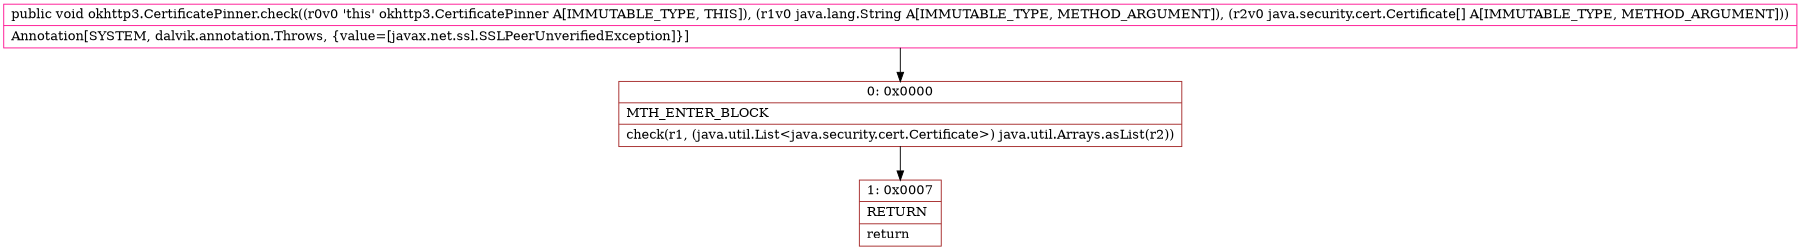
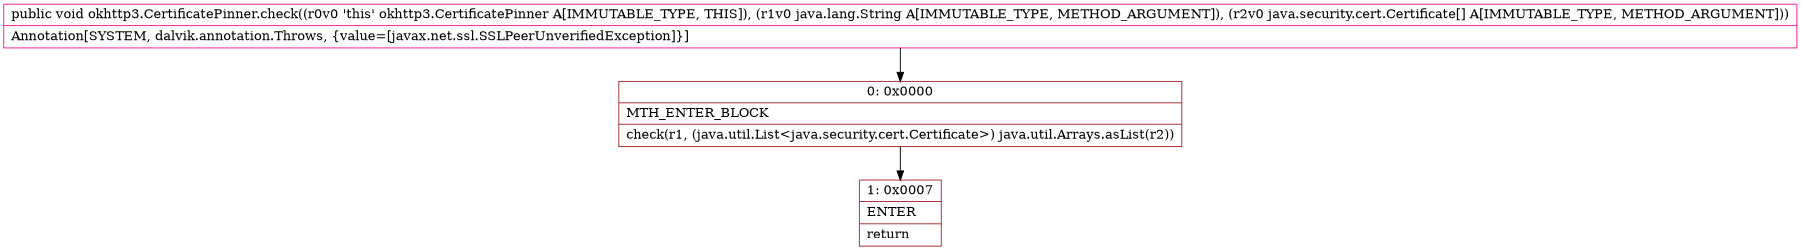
(897, 212) -> (891, 212)
